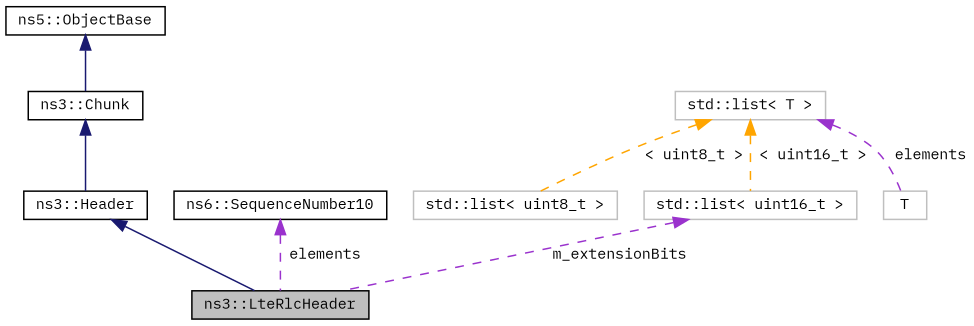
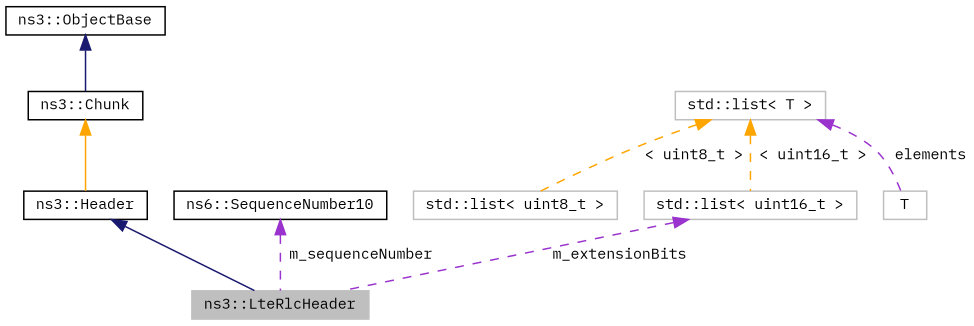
(86, 21) -> (86, 21)
(86, 163) -> (86, 163)
(321, 255) -> (357, 255)
(280, 305) -> (280, 305)
